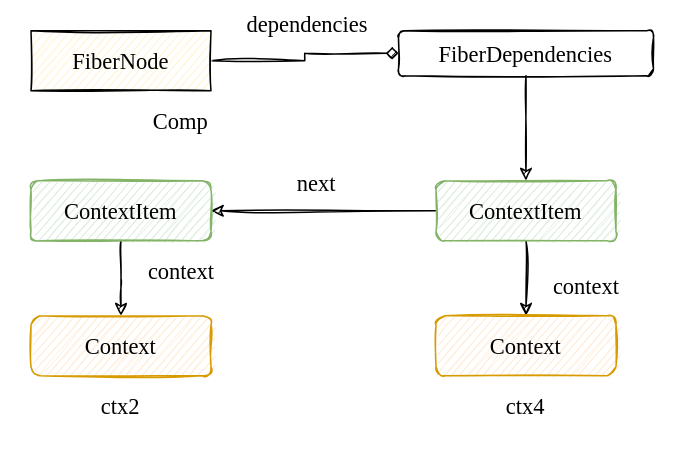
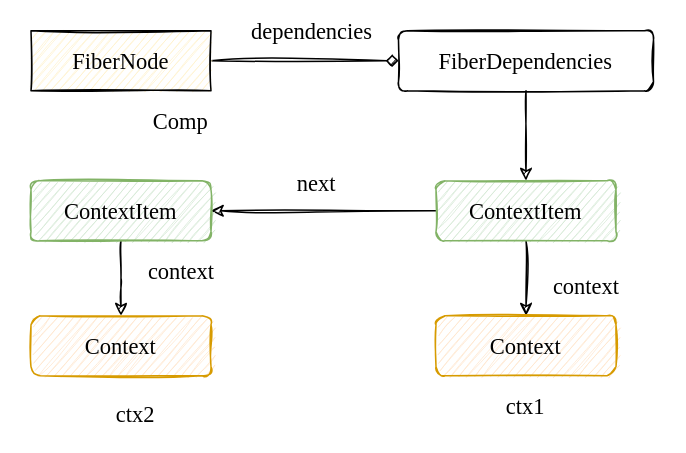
(526, 53) -> (526, 61)
(121, 406) -> (136, 413)
(526, 406) -> (526, 406)
